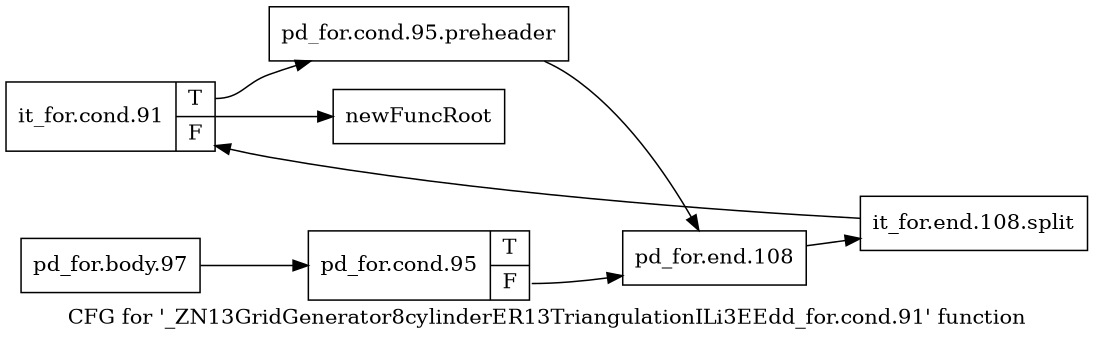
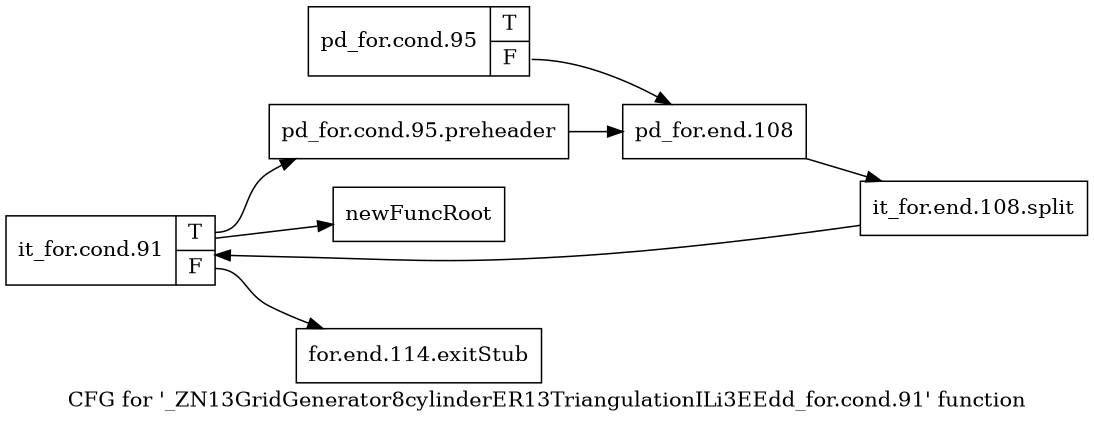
(111, 265) -> none
none -> (419, 356)
